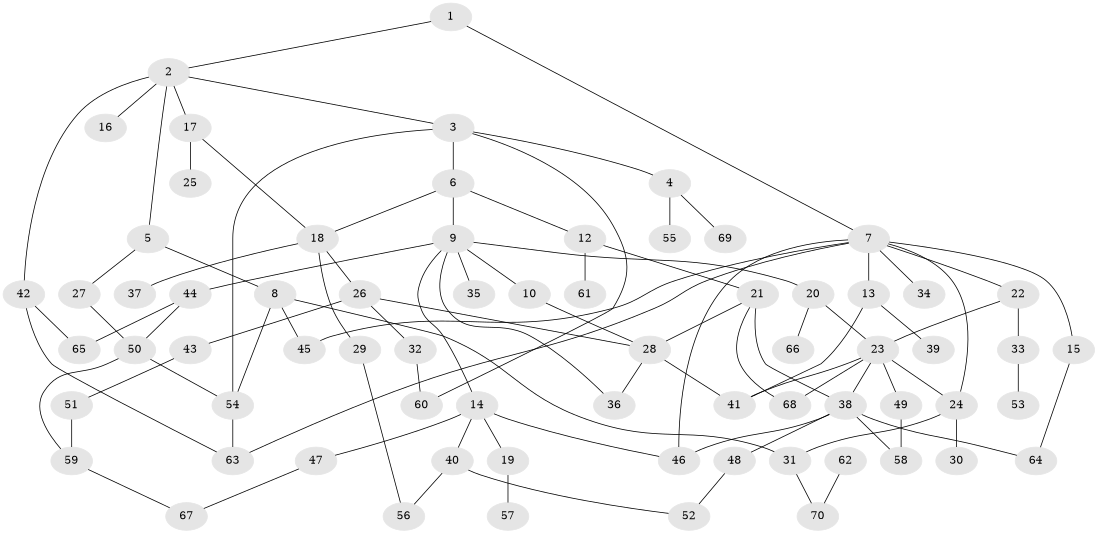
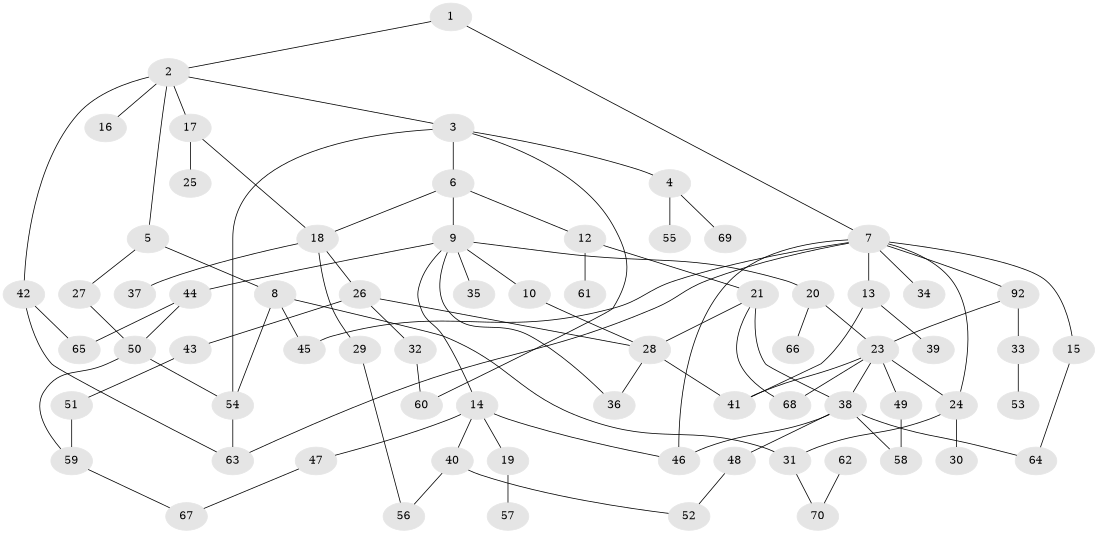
(1018, 294) -> (1018, 294)
